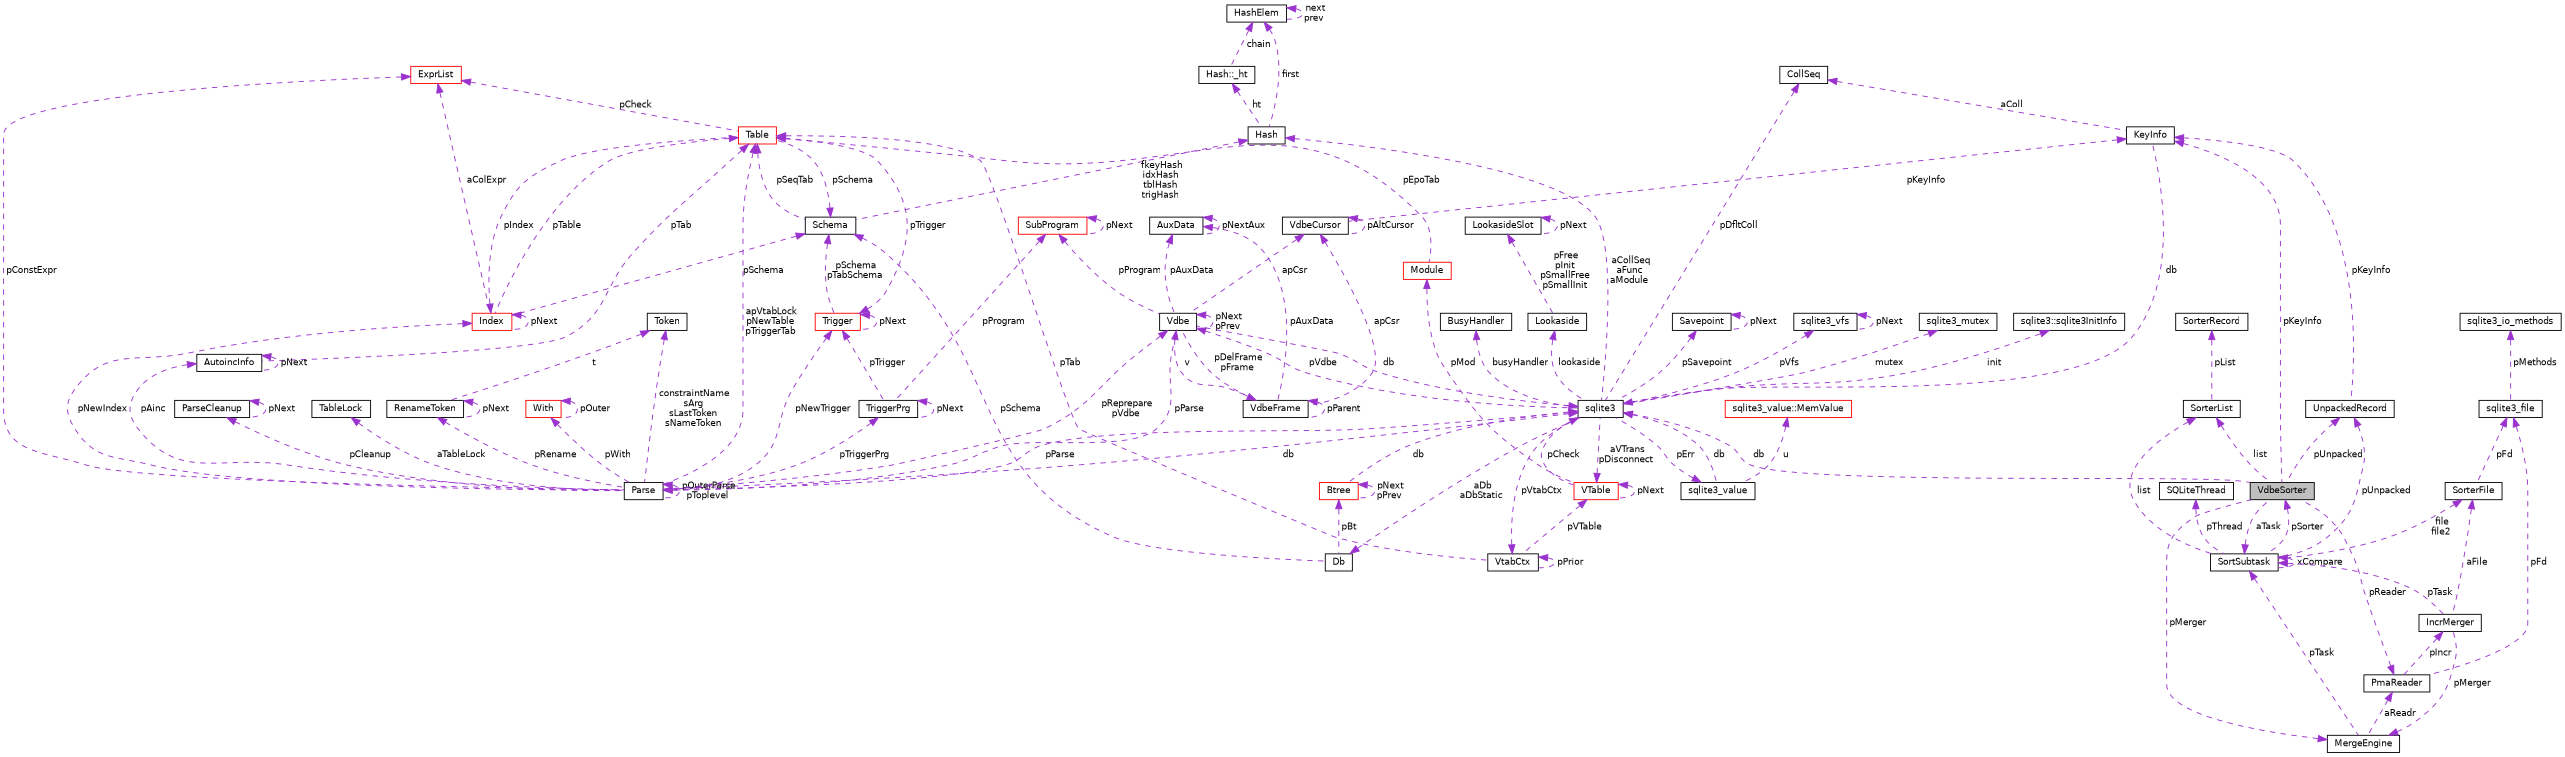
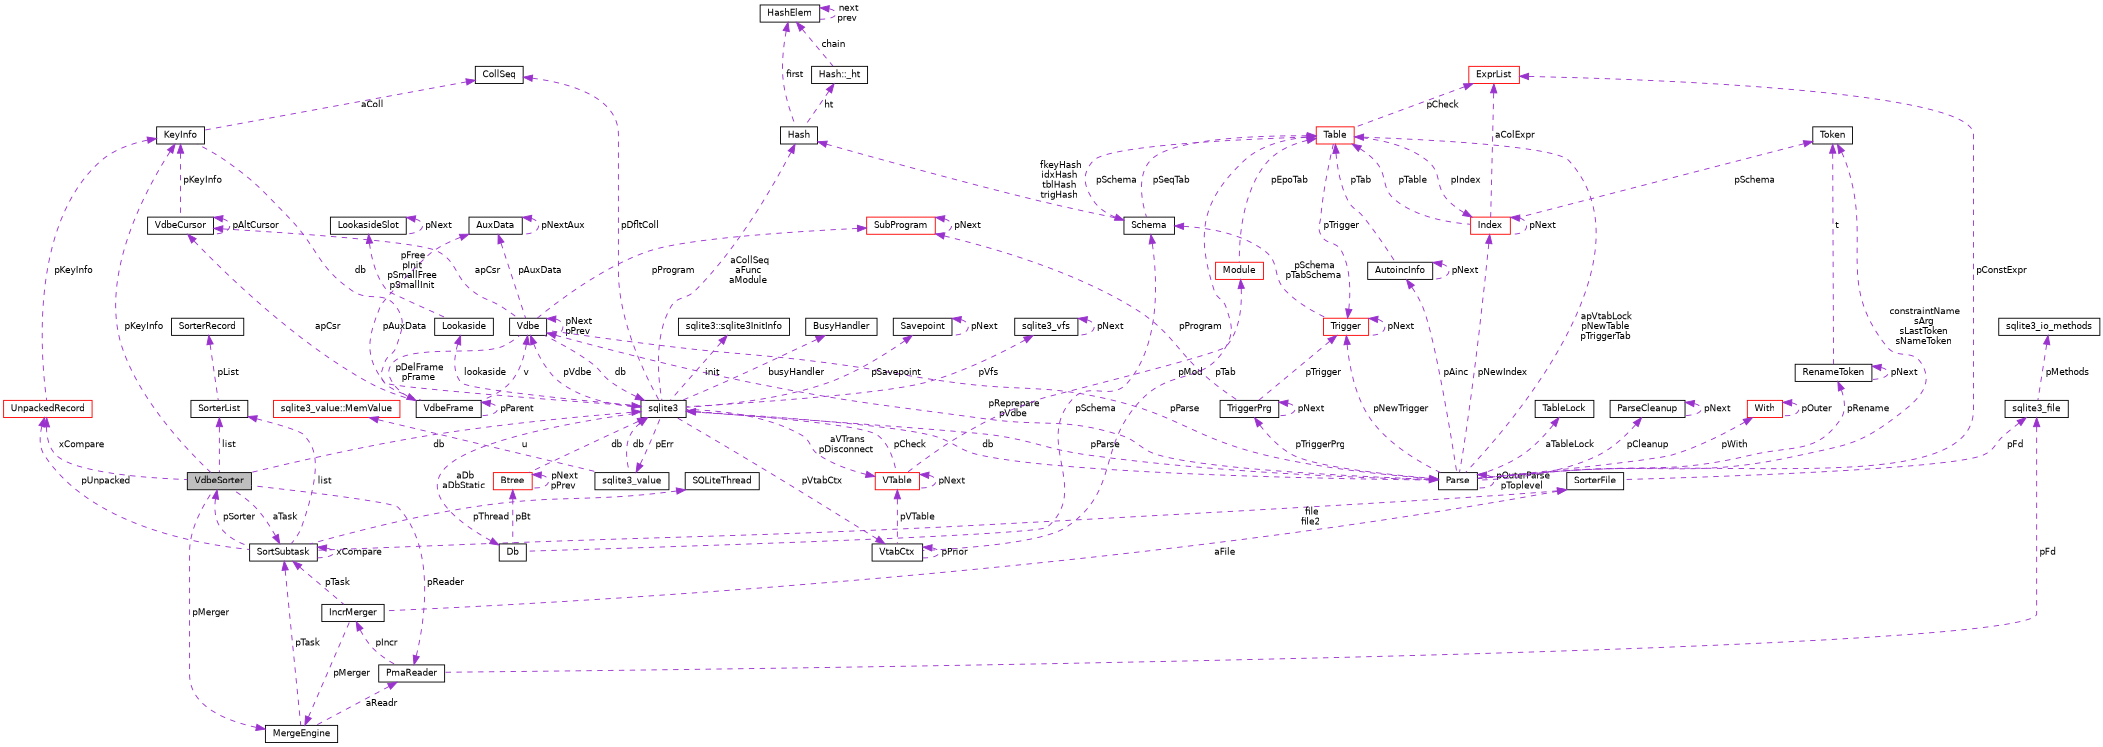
(654, 276) -> (1657, 182)
(1958, 322) -> none
(2350, 409) -> (48, 409)
(2337, 455) -> (80, 445)
